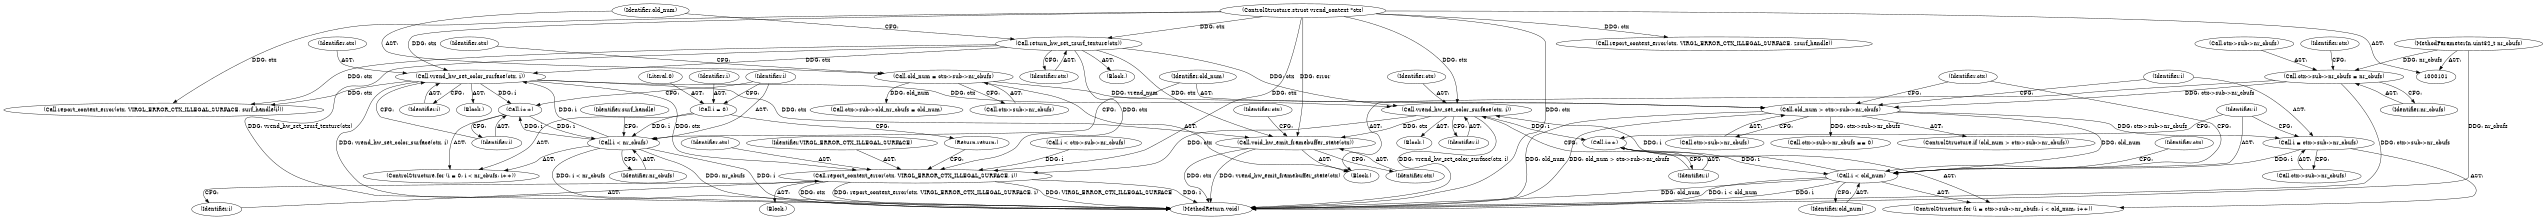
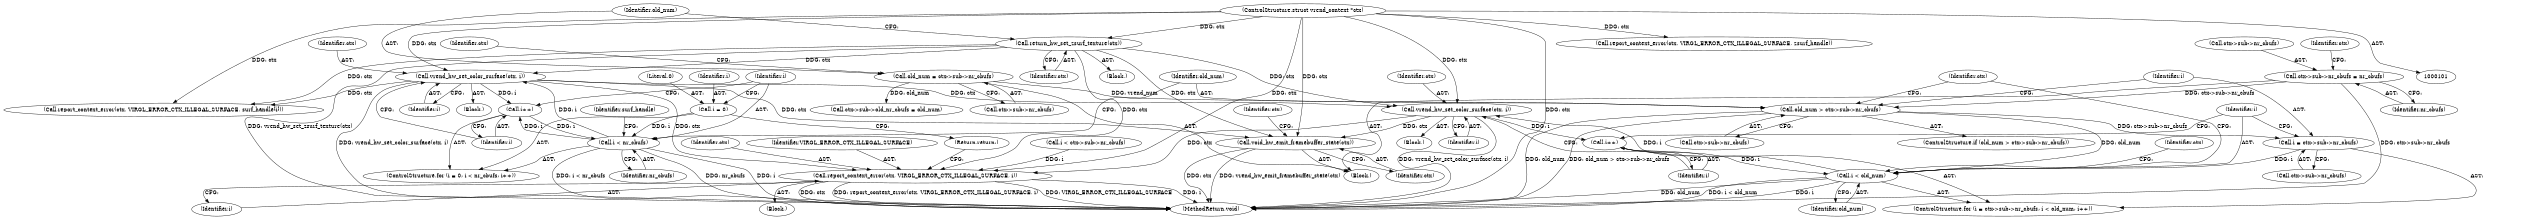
(2468, 44) -> none
(1315, 77) -> (1315, 77)
(1831, 143) -> none
